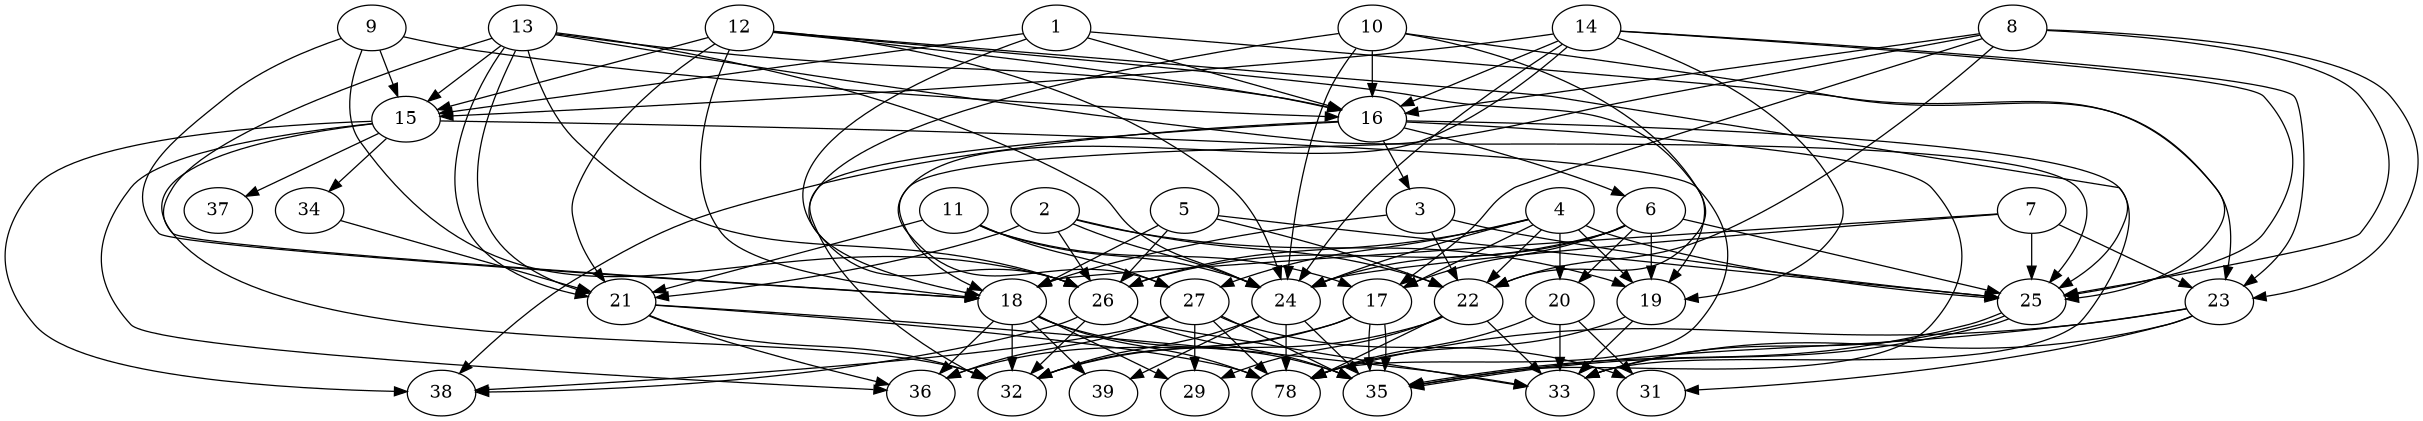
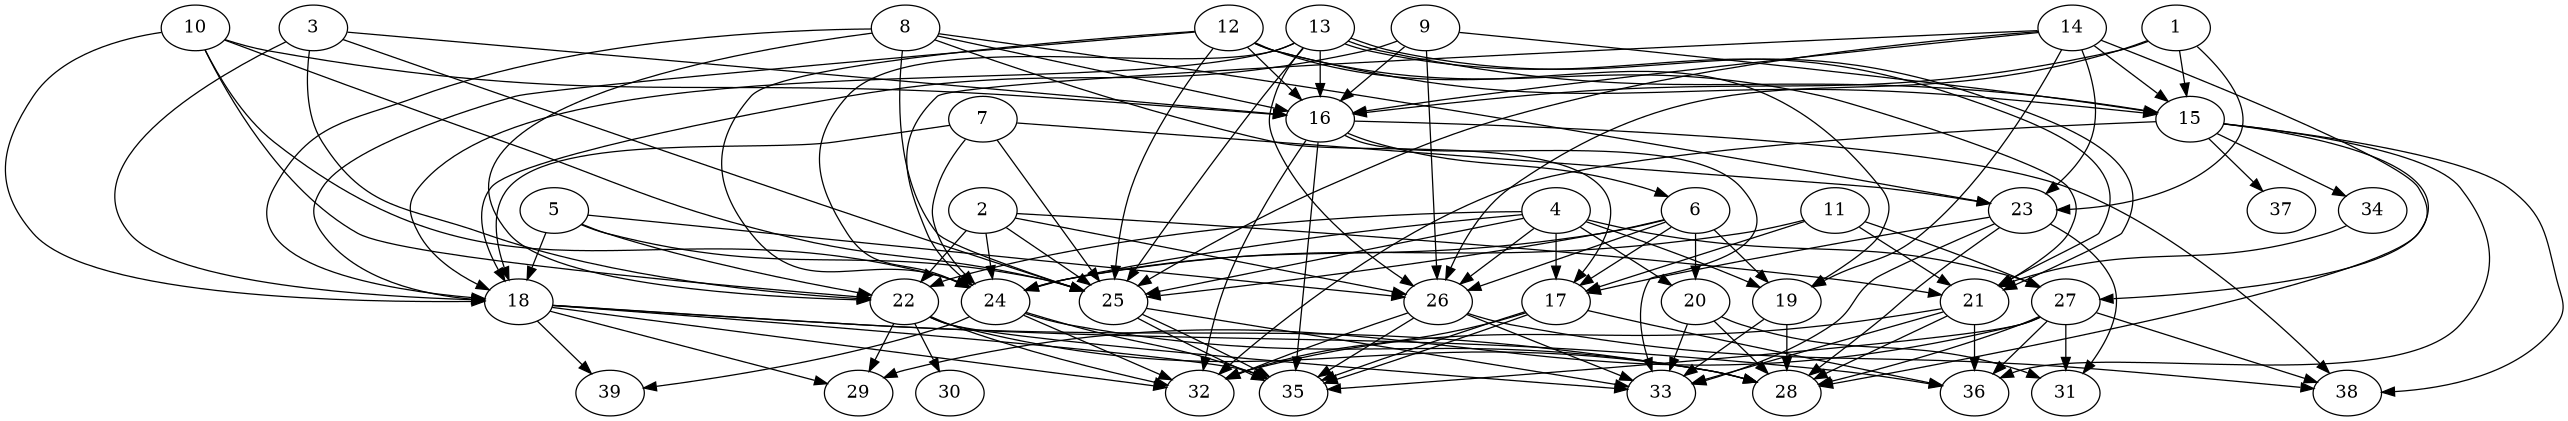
(1393, 159) -> (672, 61)
(1345, 248) -> (1037, 249)
(1804, 347) -> (1765, 257)
none -> (950, 393)
(1286, 393) -> (1787, 393)
